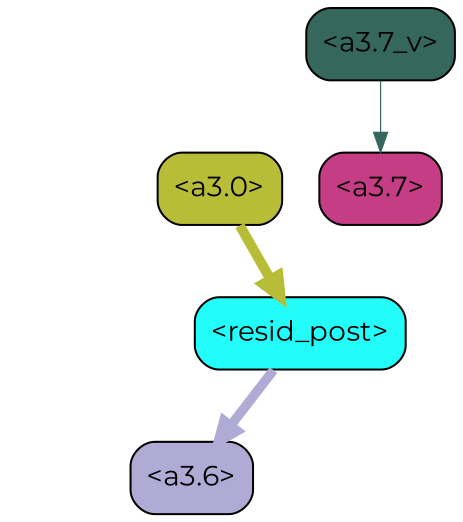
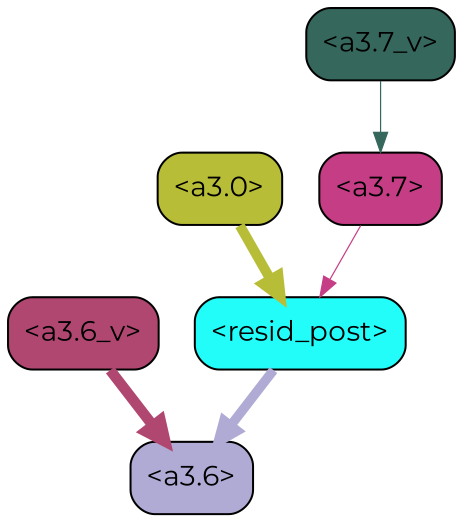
none -> (345, 252)
none -> (83, 333)
